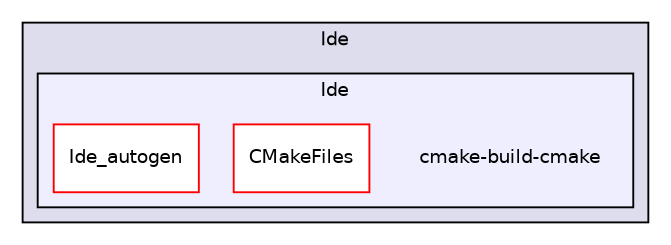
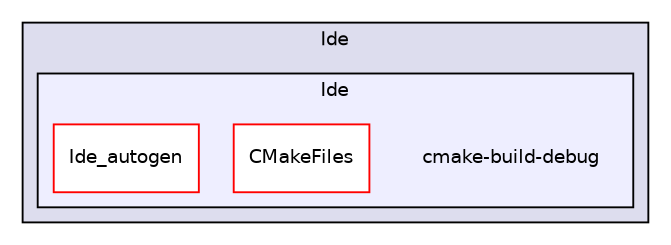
(511, 158) -> (511, 158)
